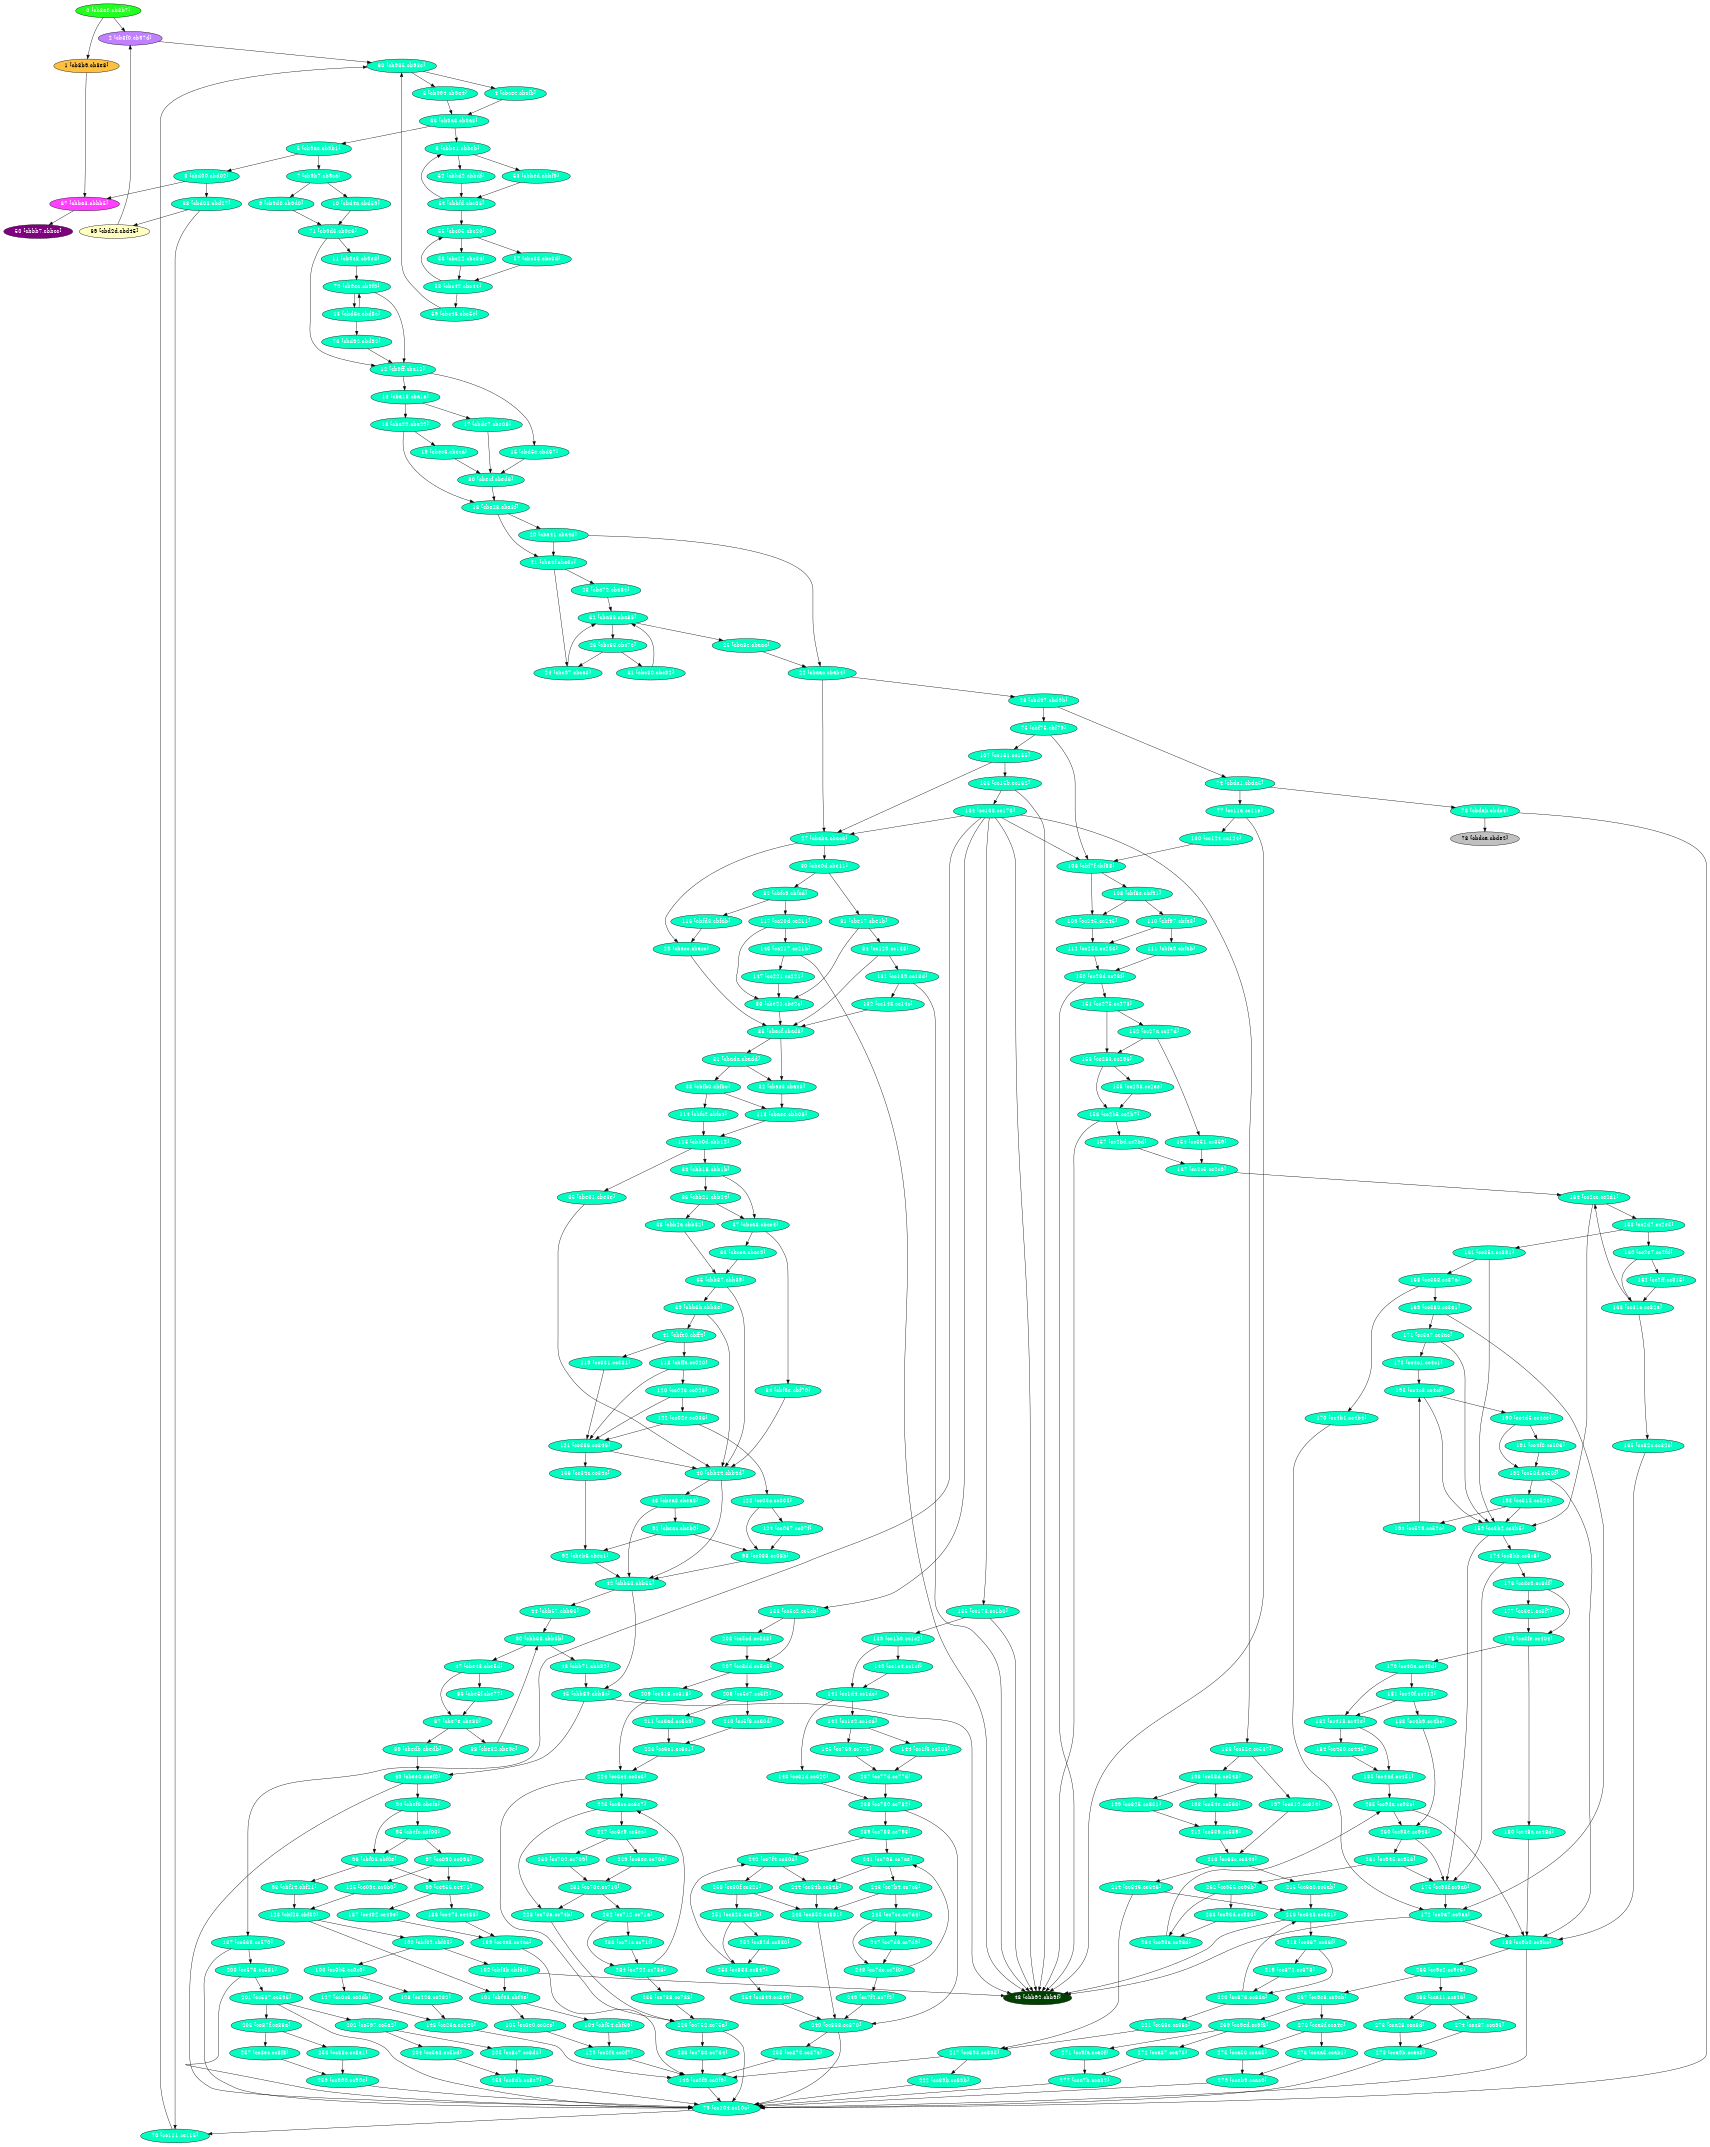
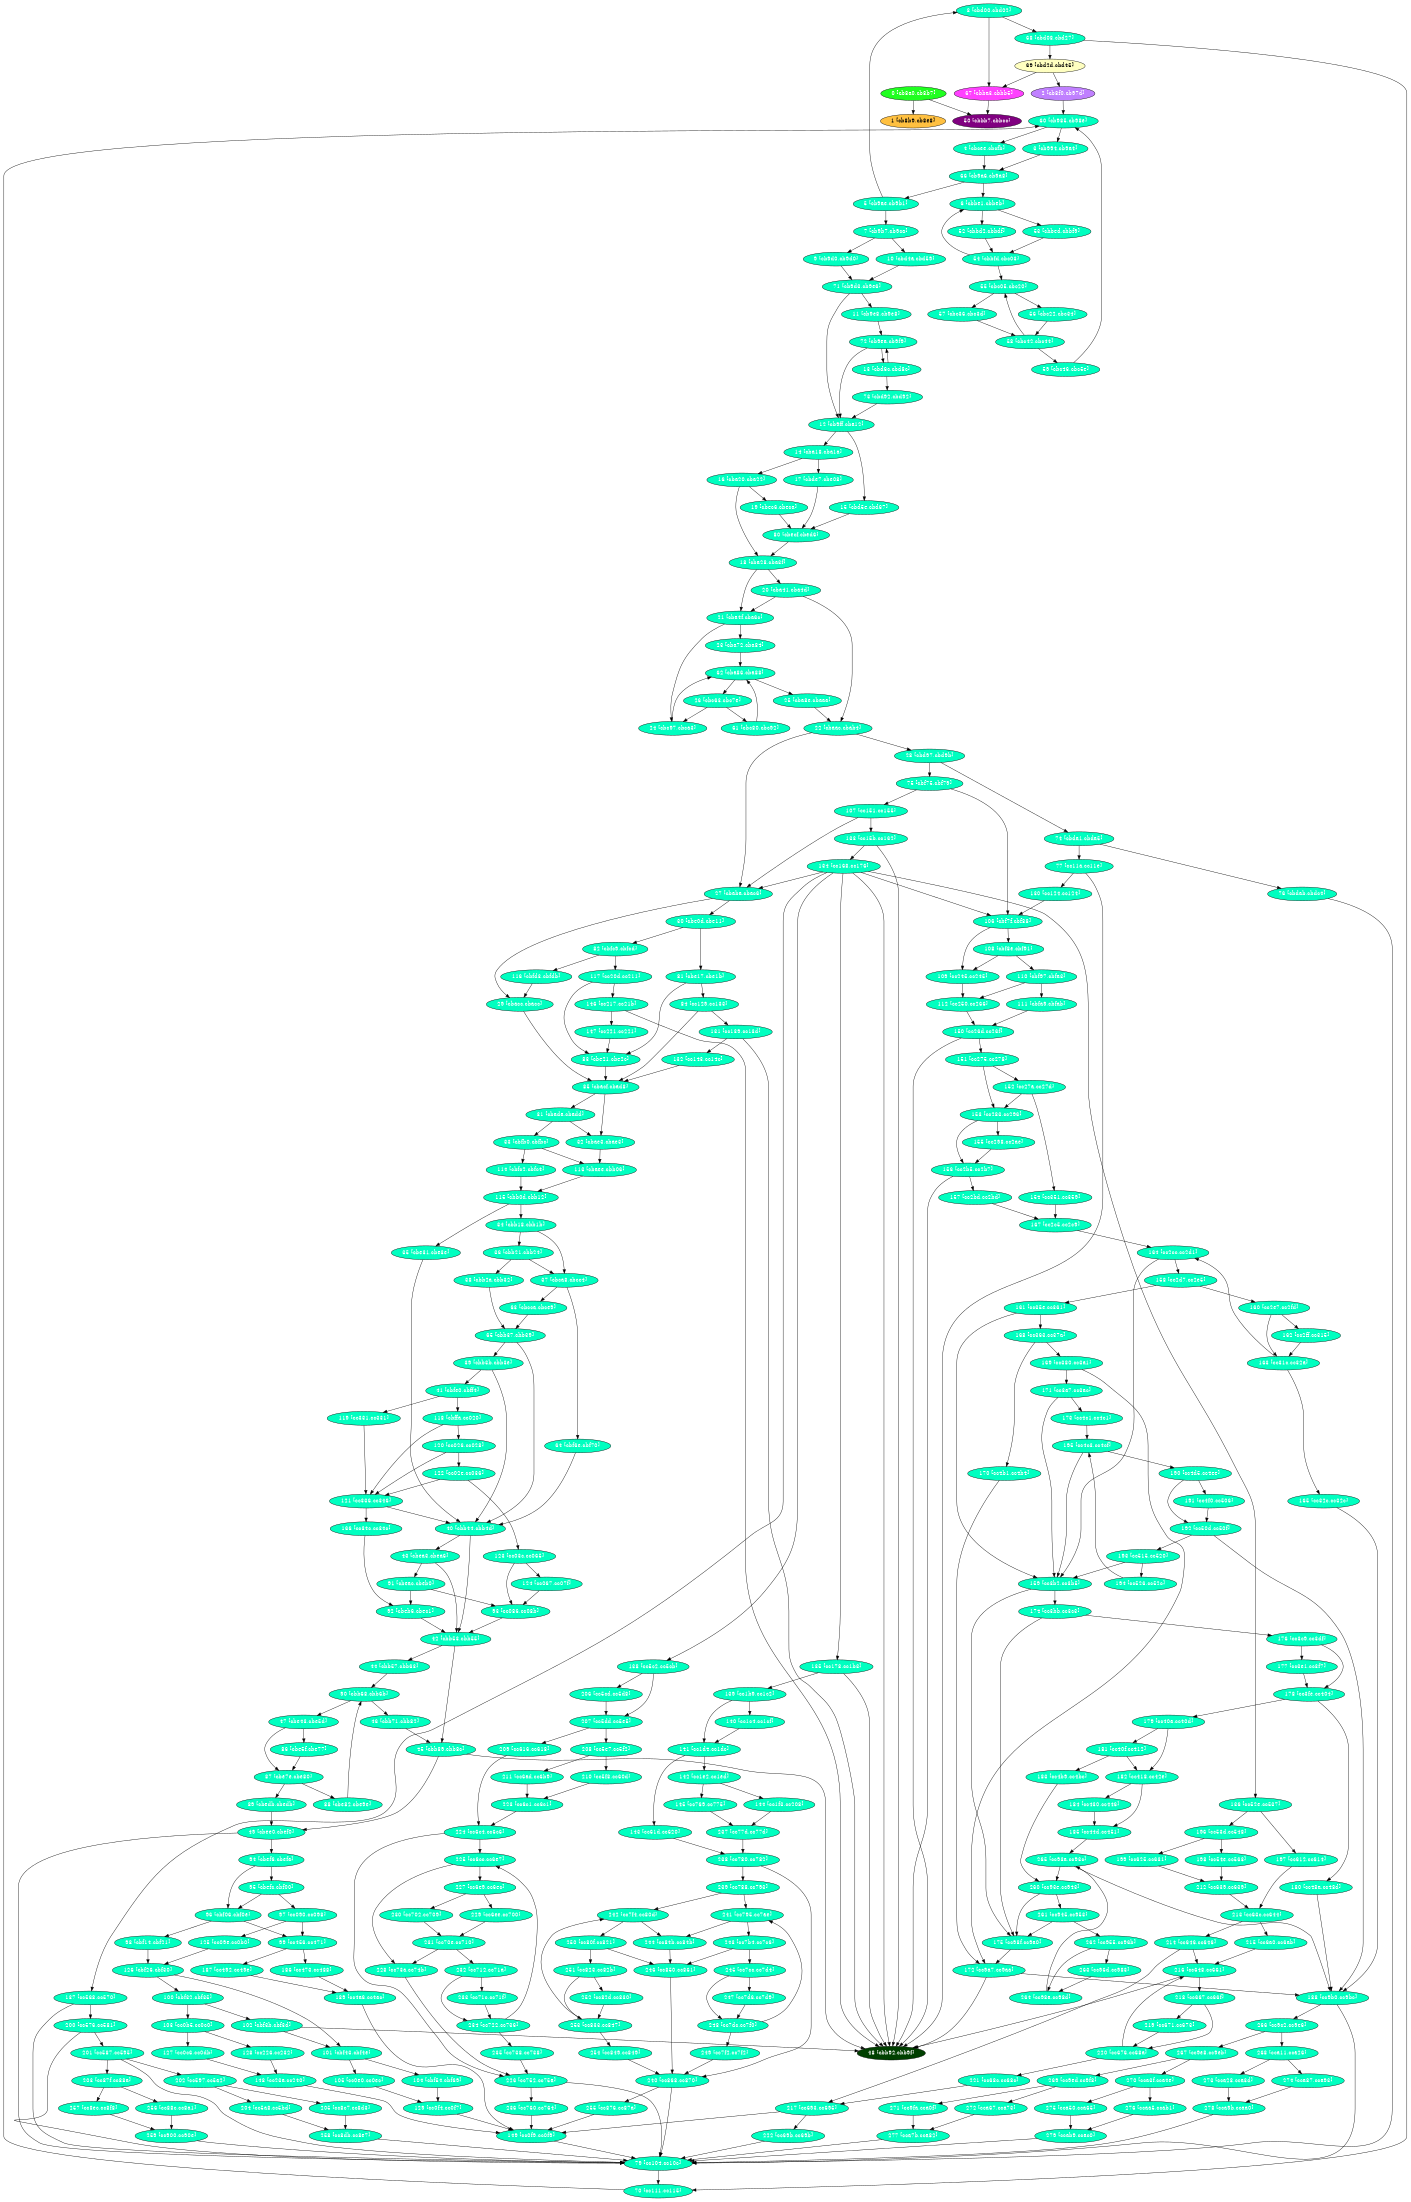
(118, 23) -> (948, 107)
(85, 133) -> (1021, 79)
(1485, 839) -> none
